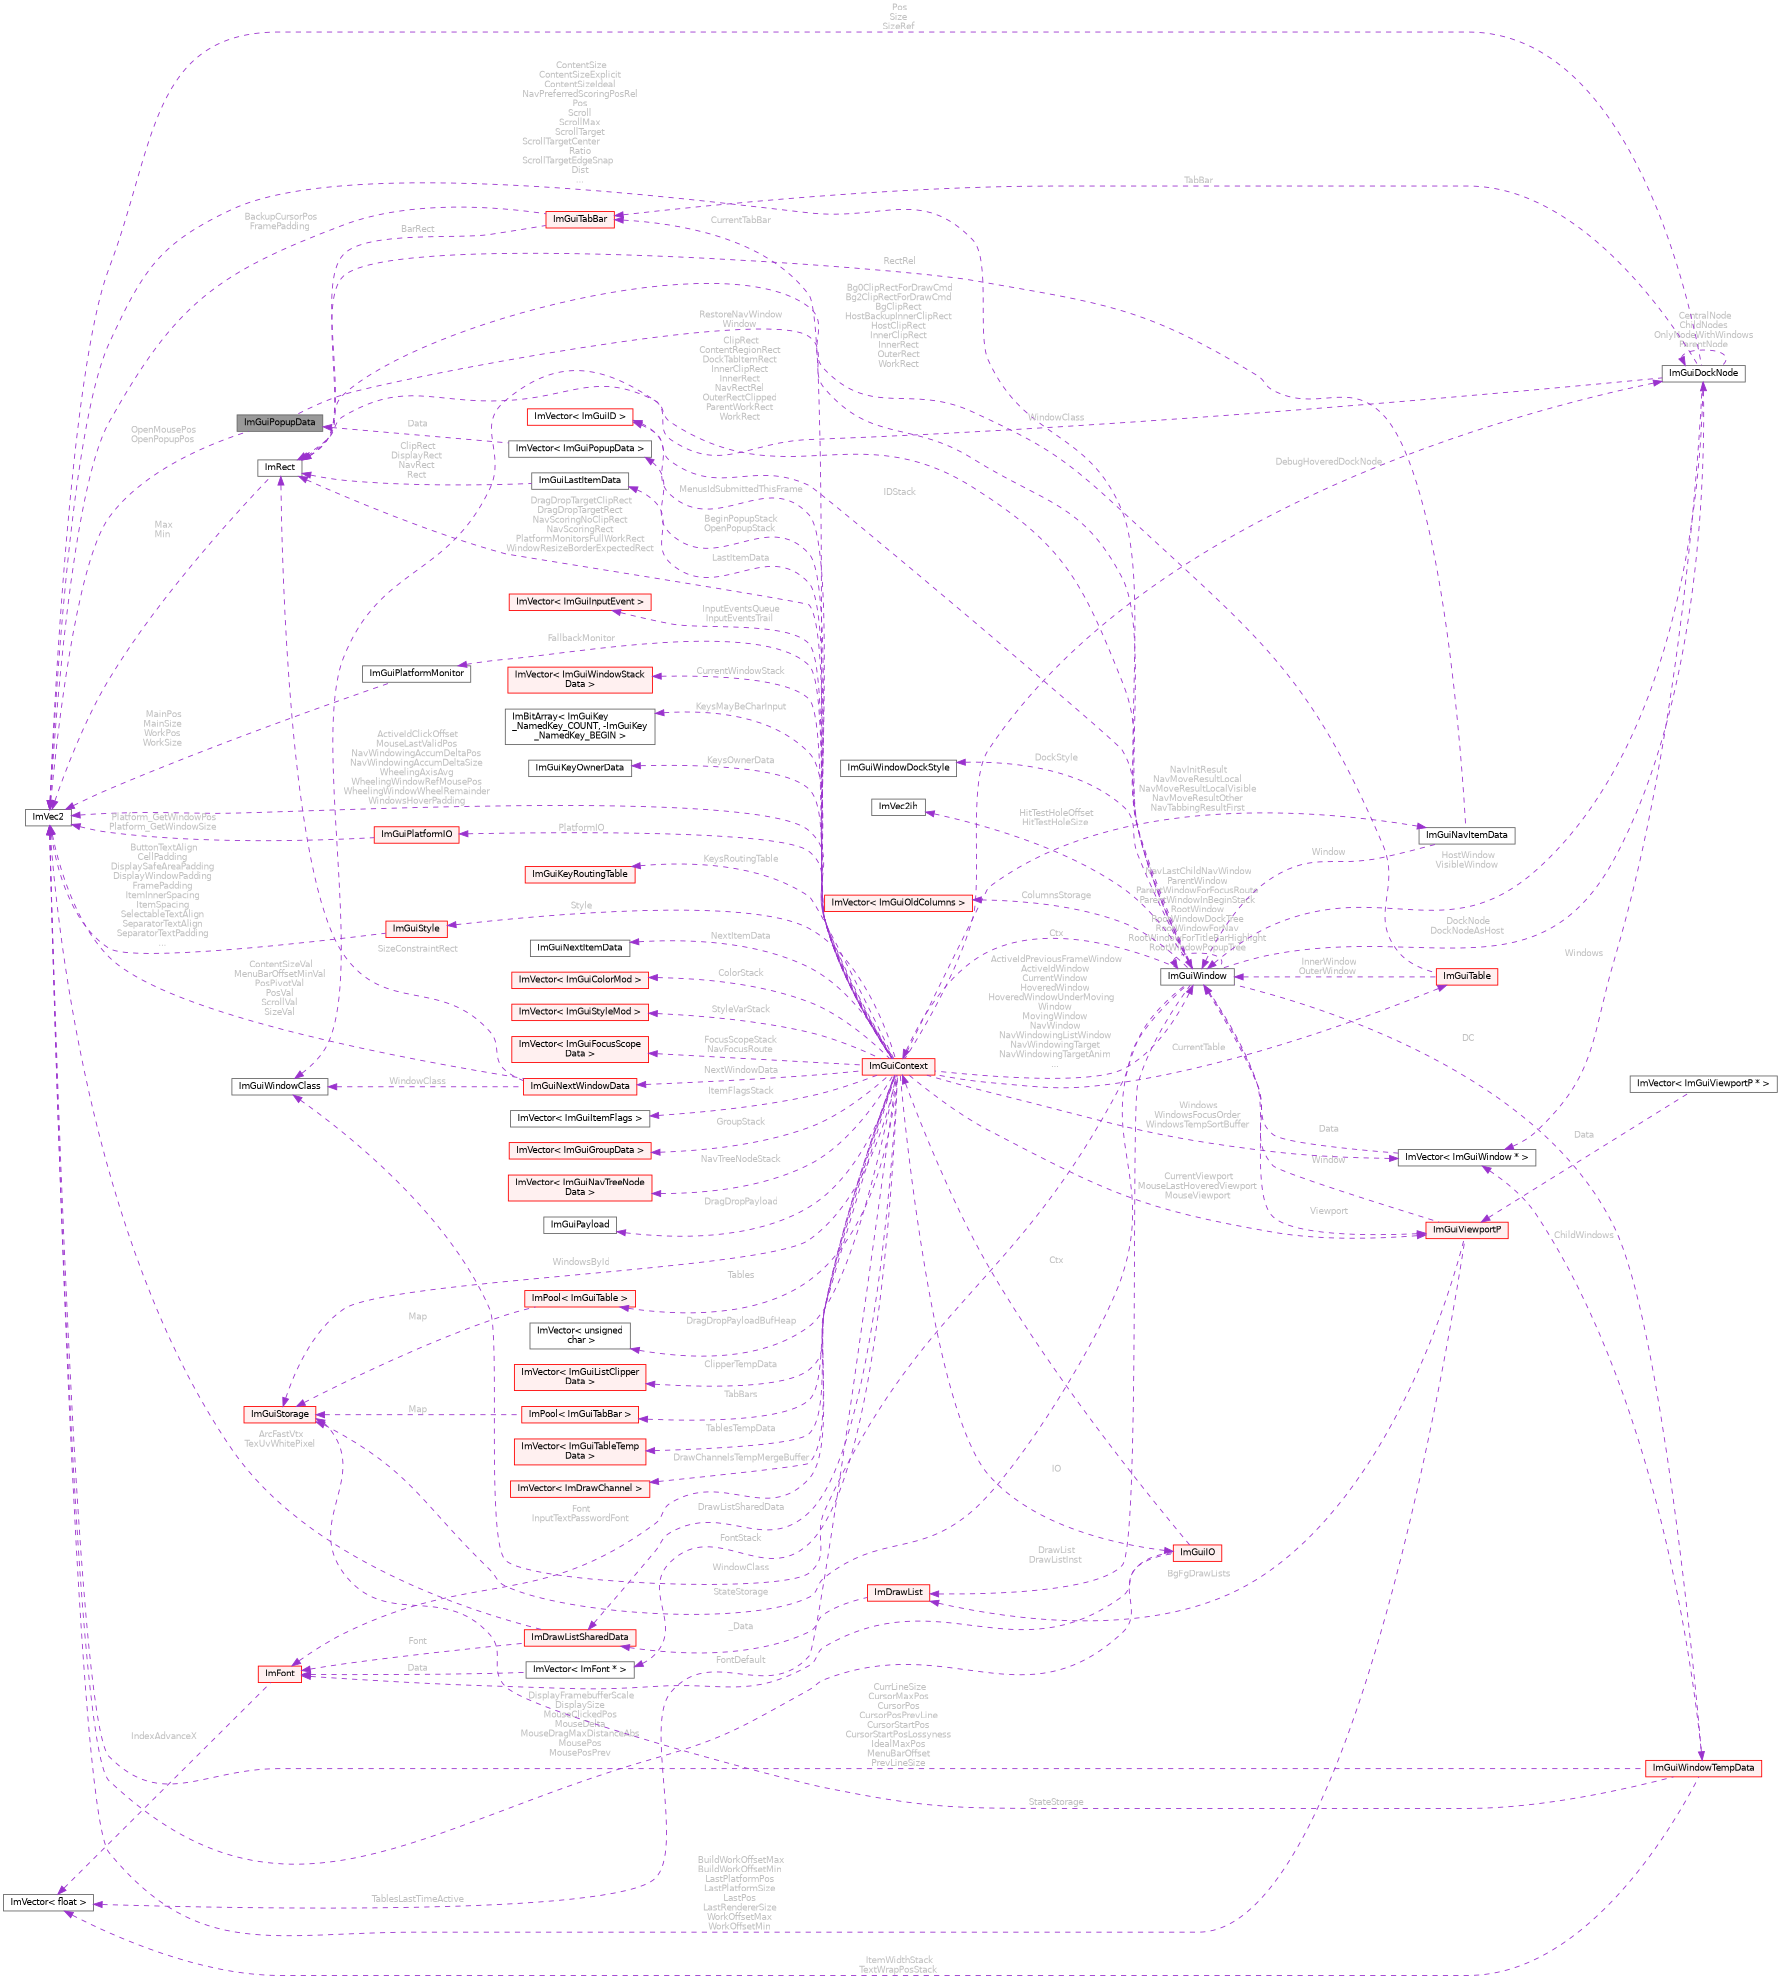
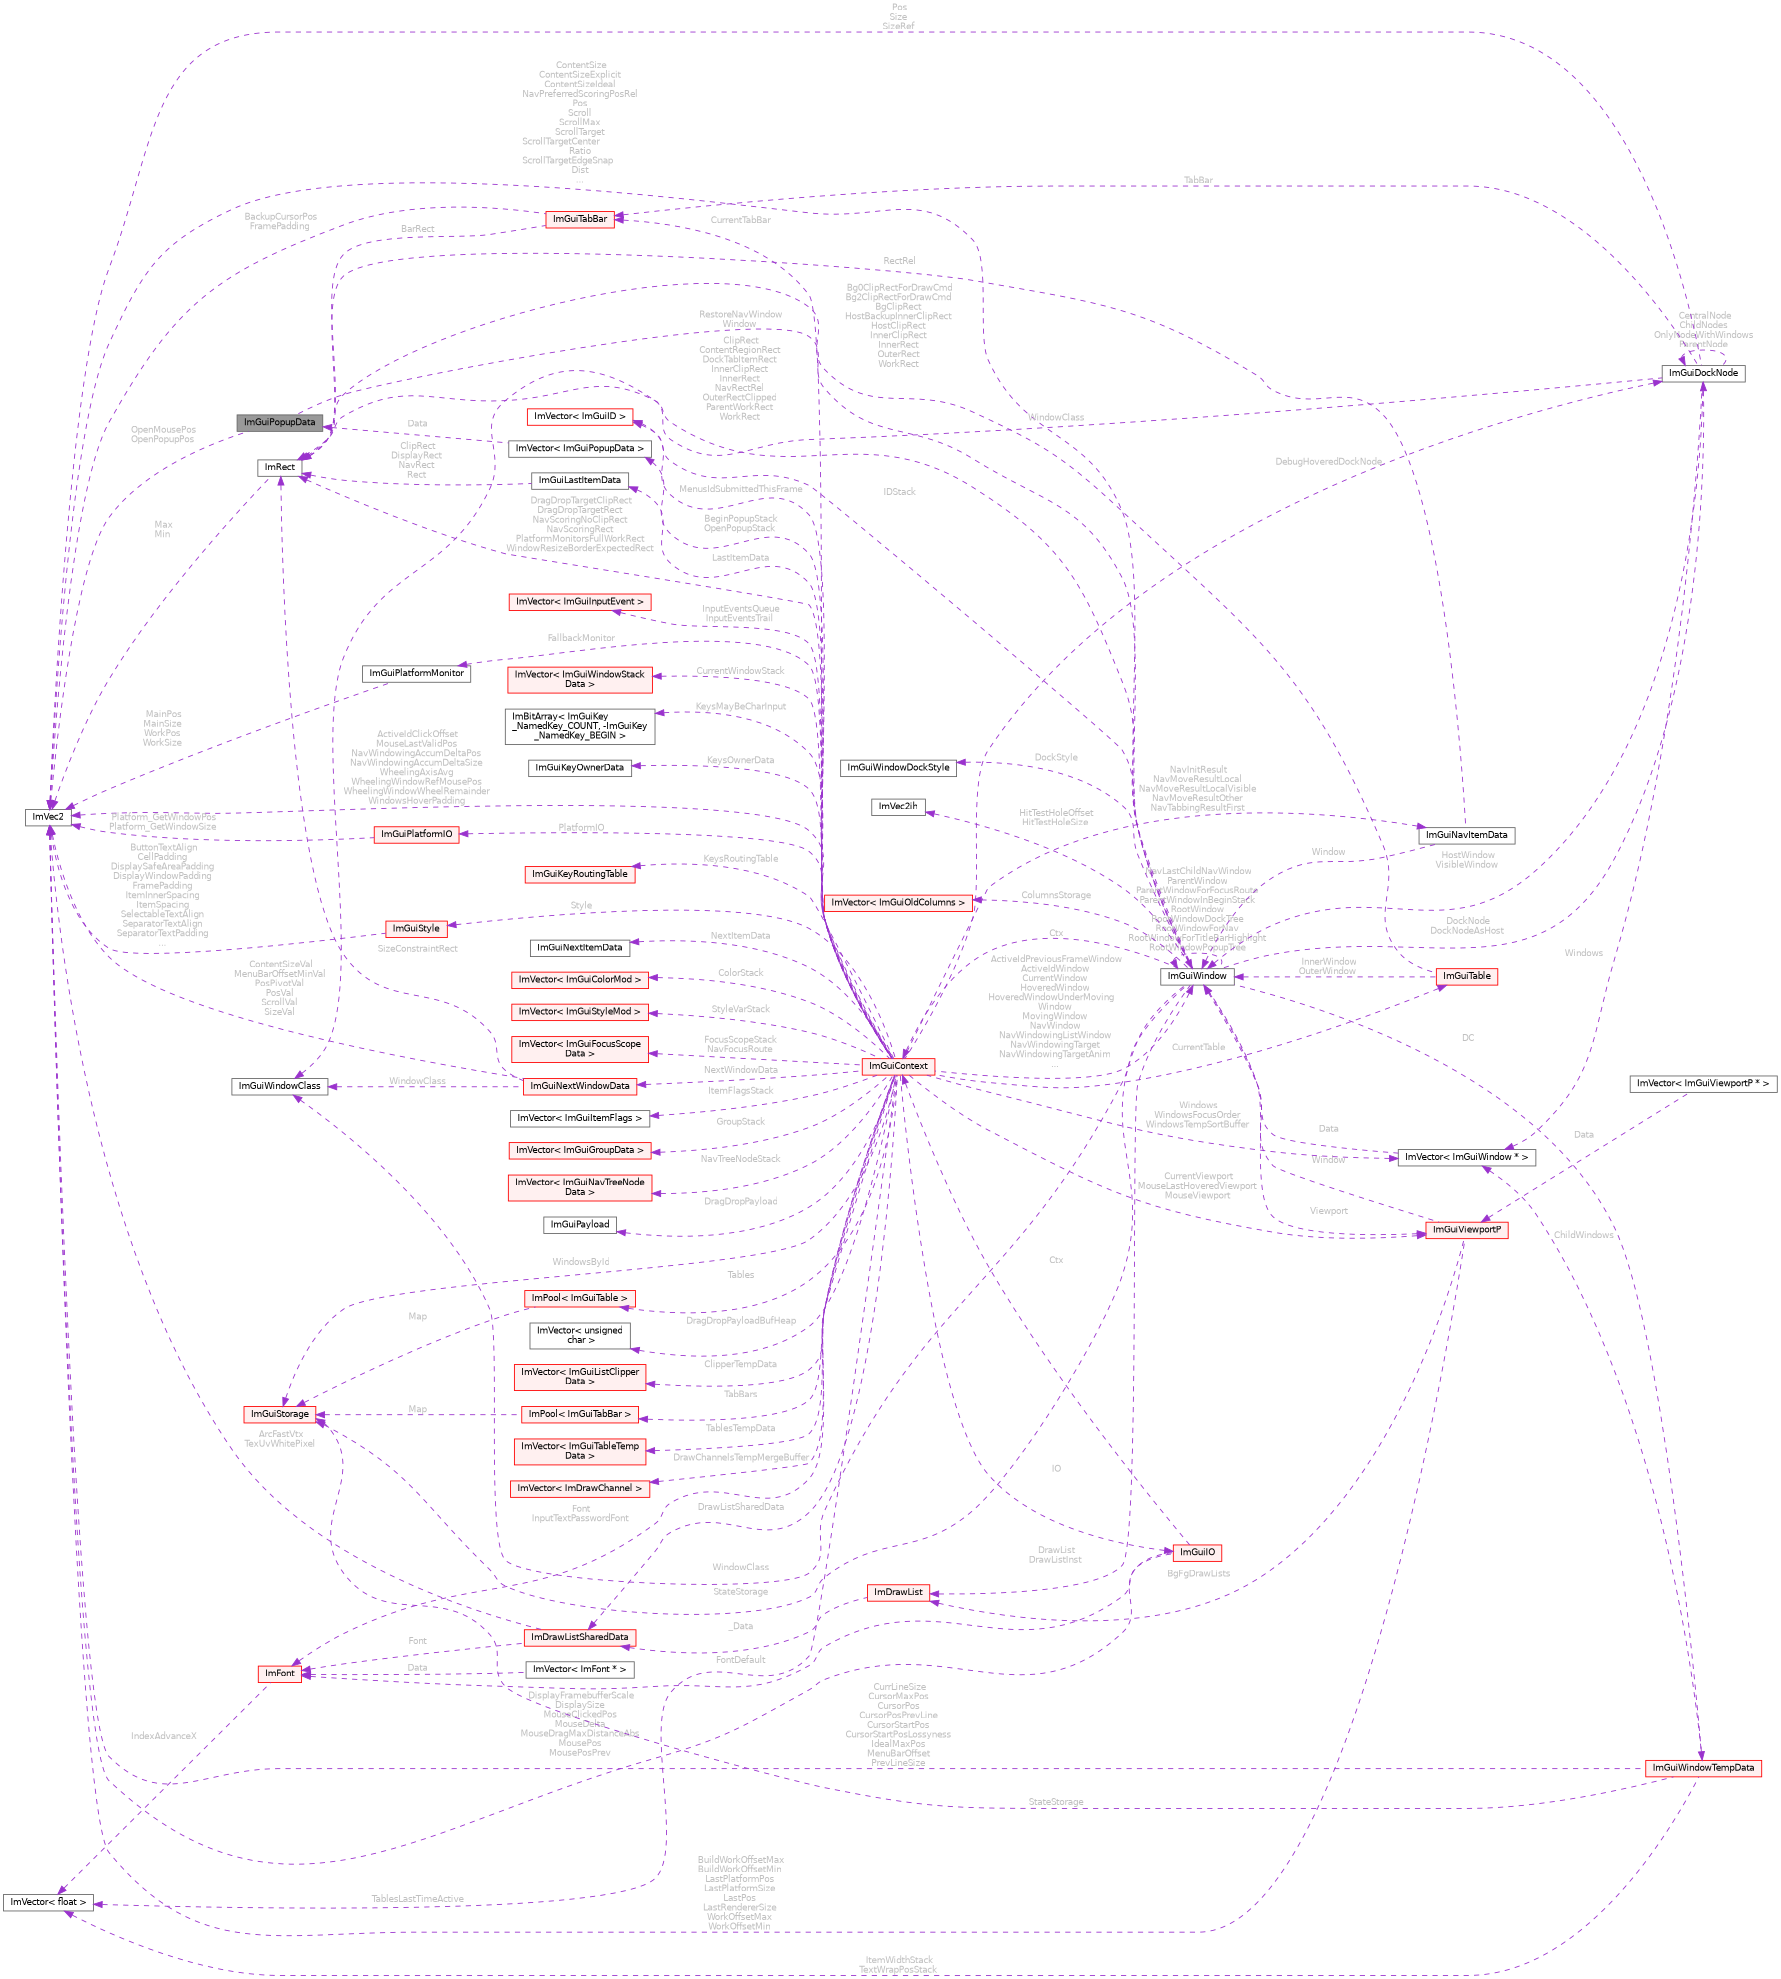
(858, 1426) -> none
